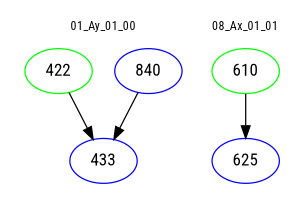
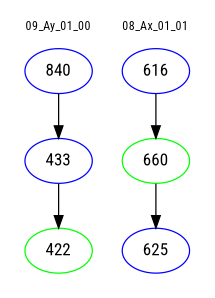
(104, 27) -> (59, 27)
none -> (156, 71)
(246, 71) -> (156, 161)
(78, 110) -> (59, 200)
